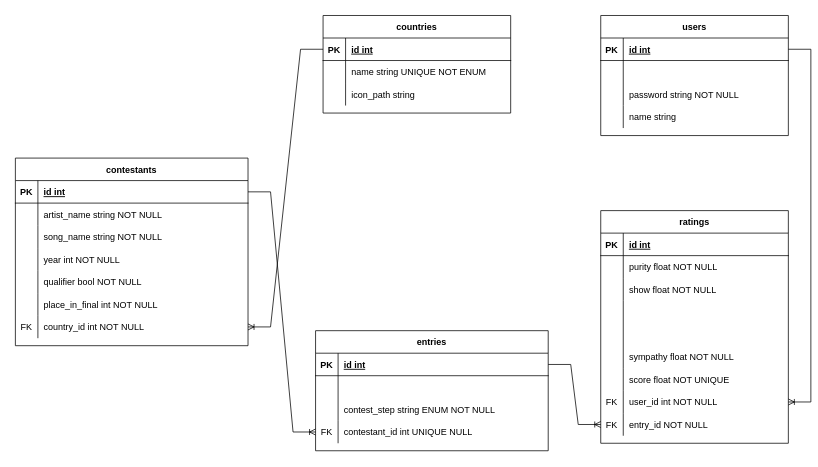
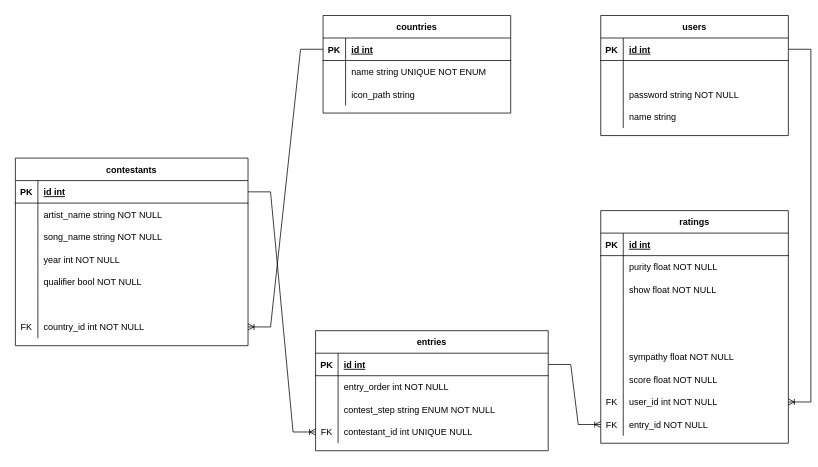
(143, 304) -> none
(679, 380) -> (674, 380)
none -> (443, 387)
